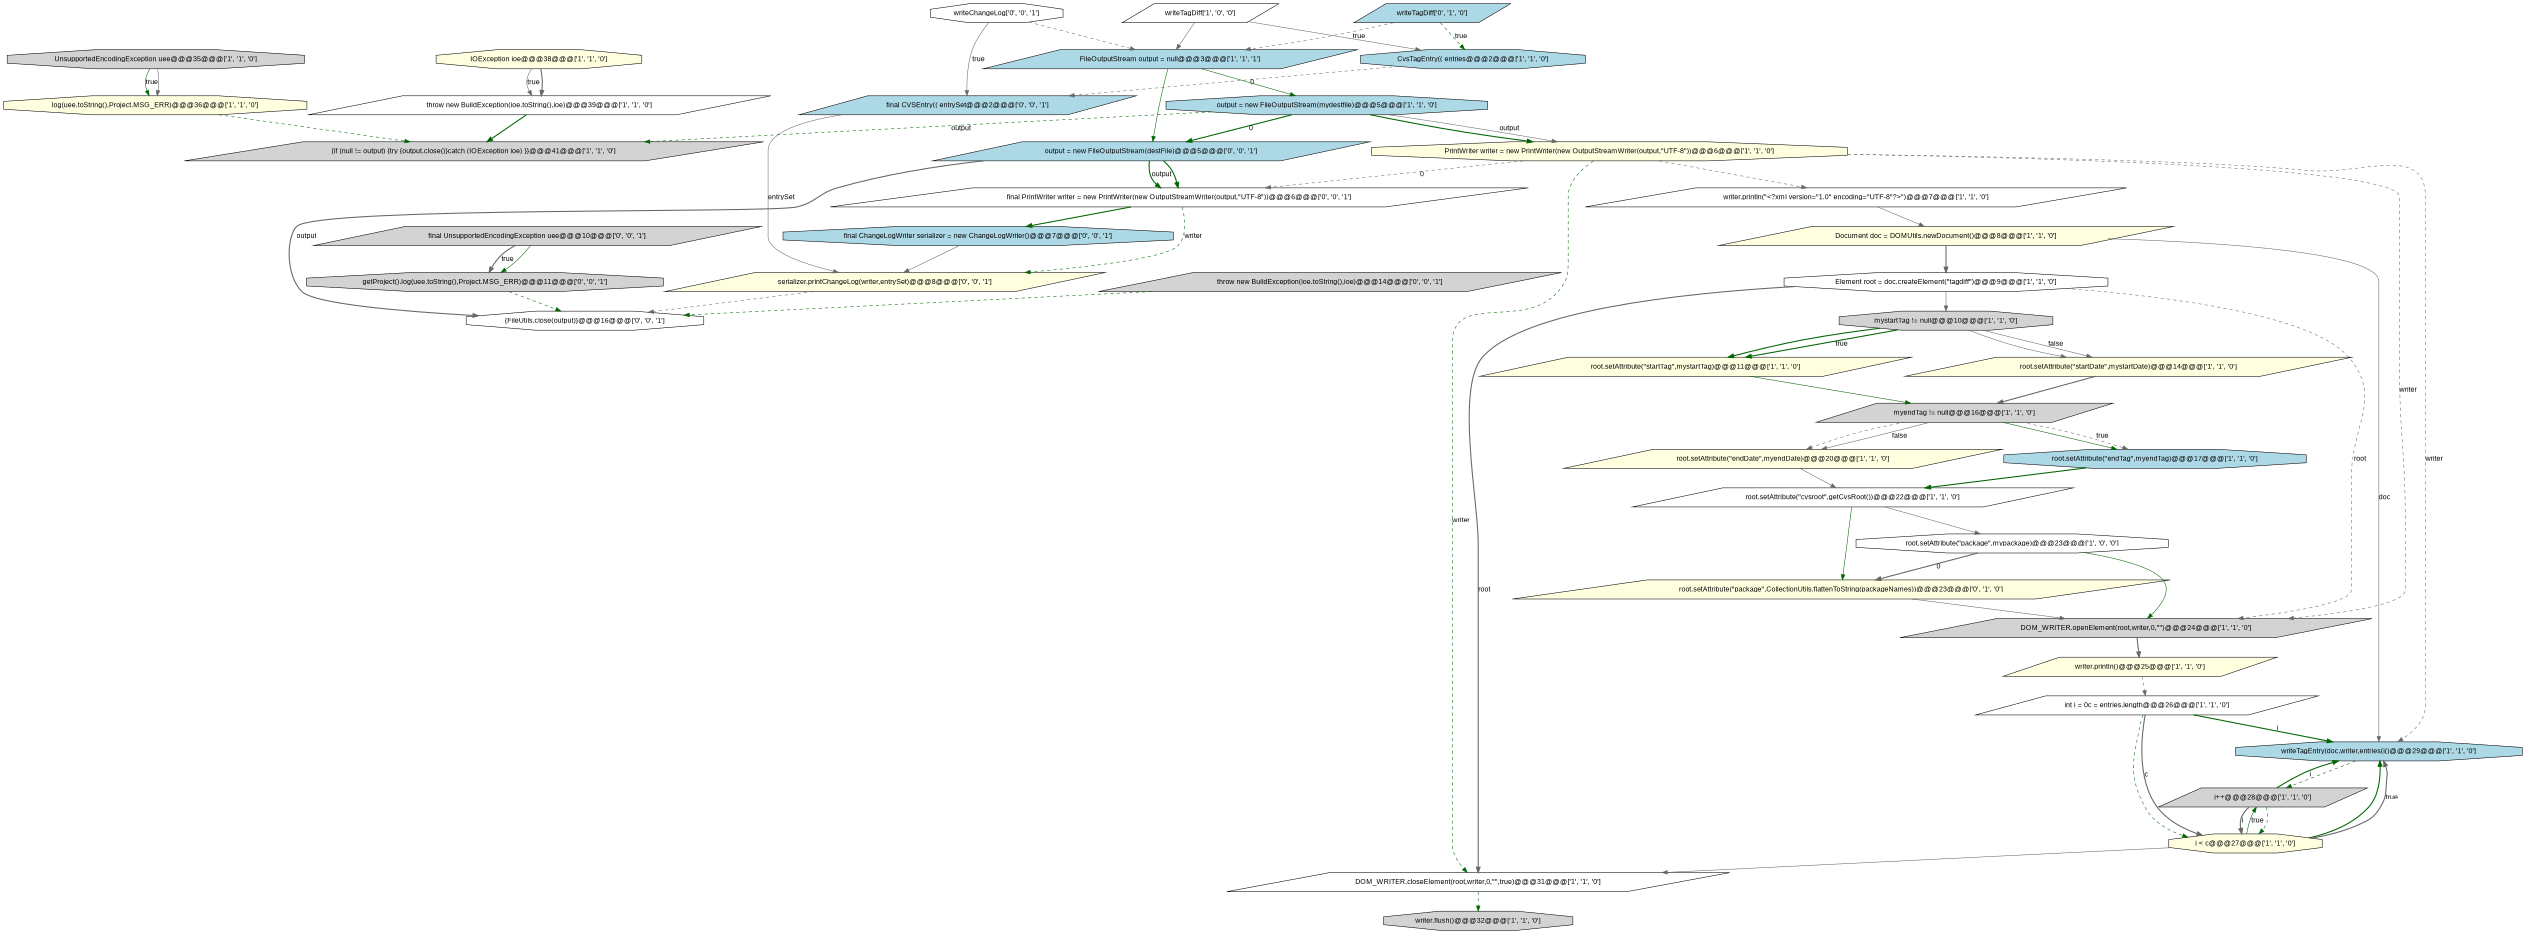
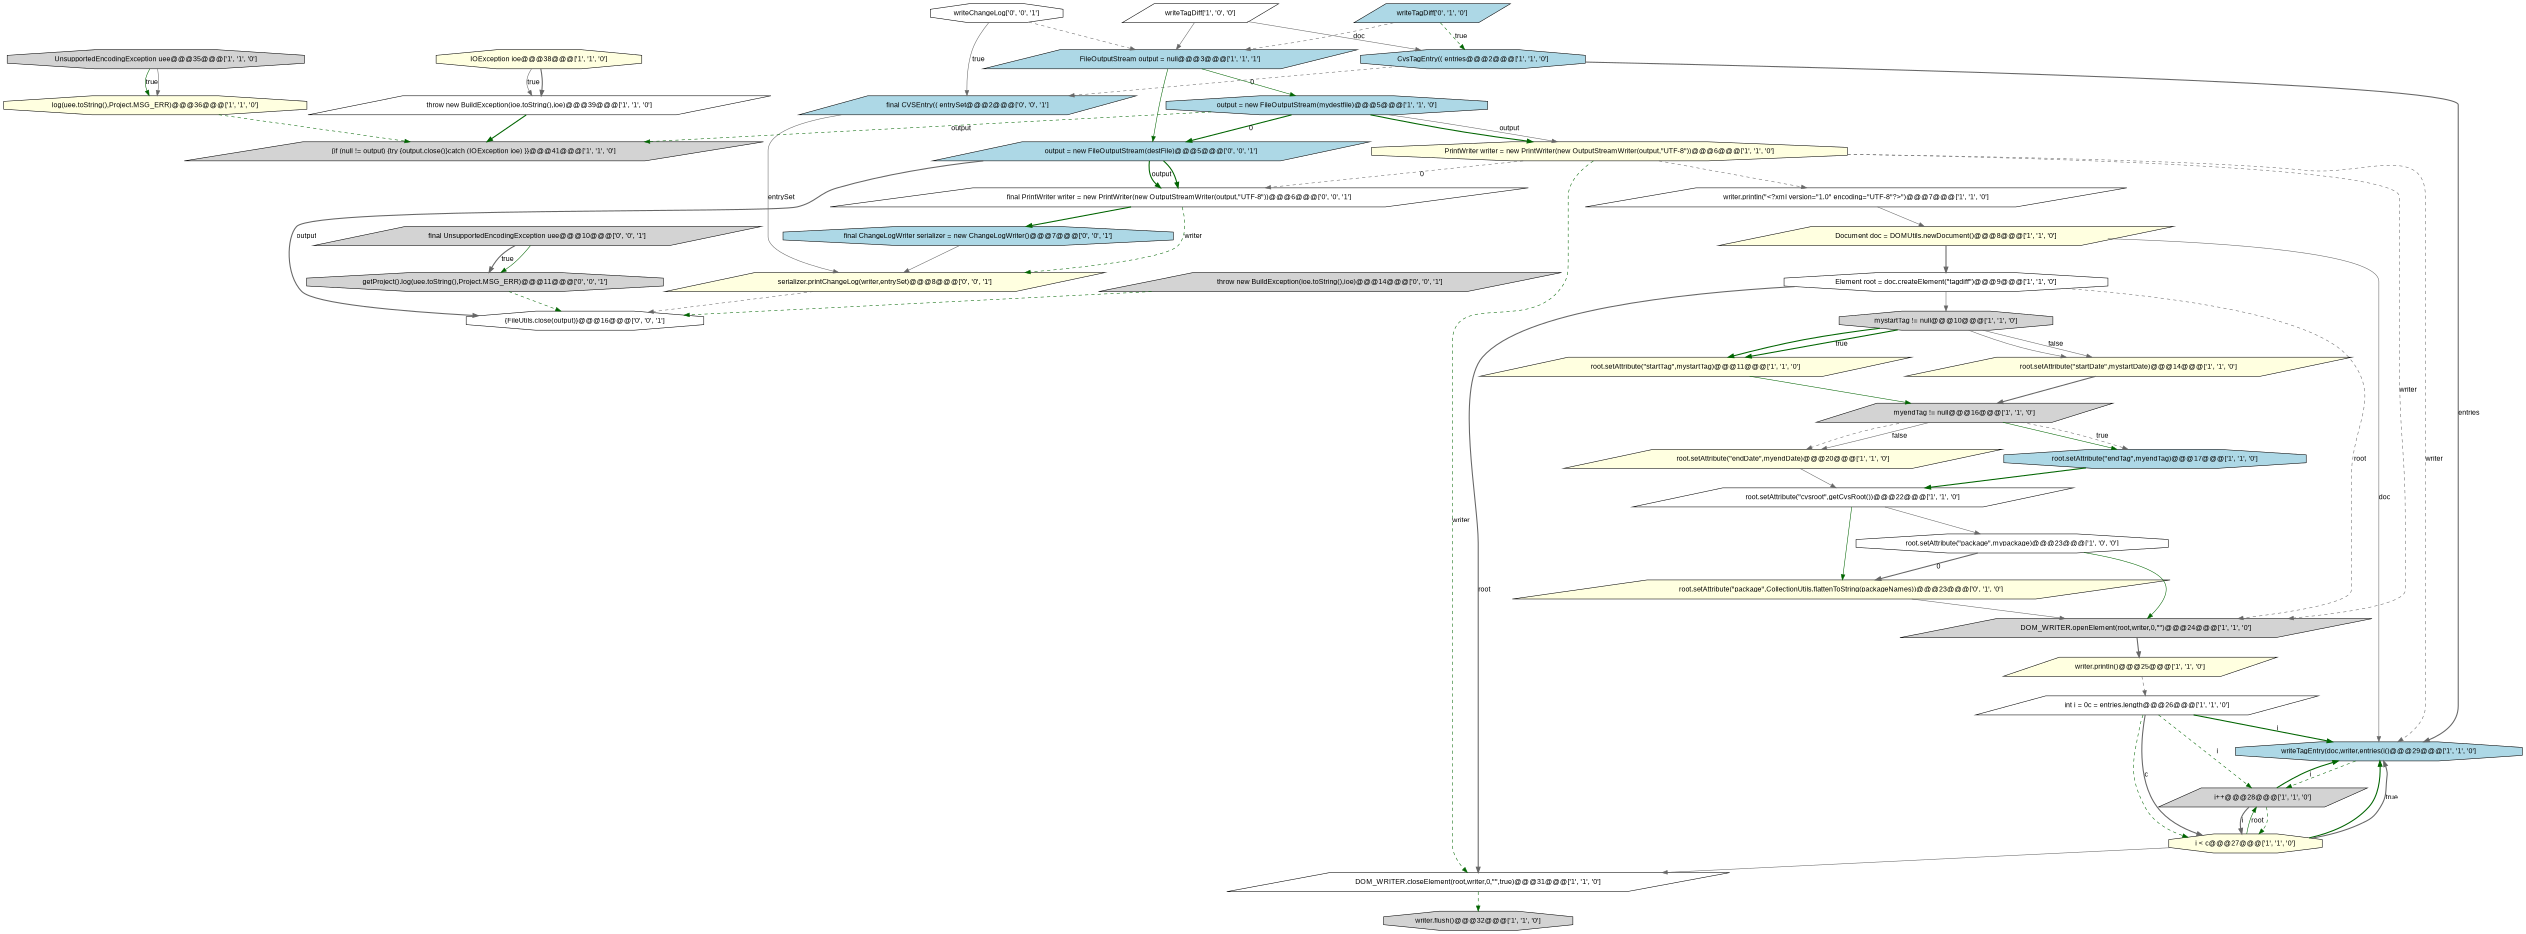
(1359, 36) -> (1359, 36)
none -> (2347, 89)
none -> (2203, 750)
(2258, 820) -> (2258, 820)
